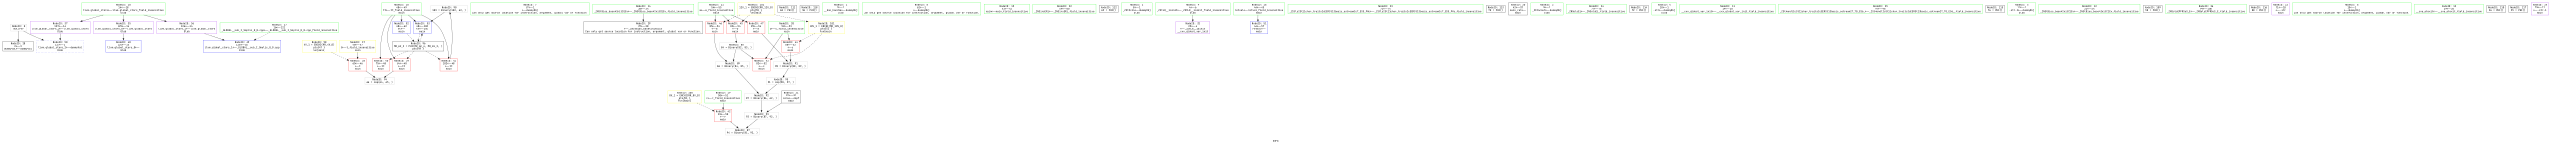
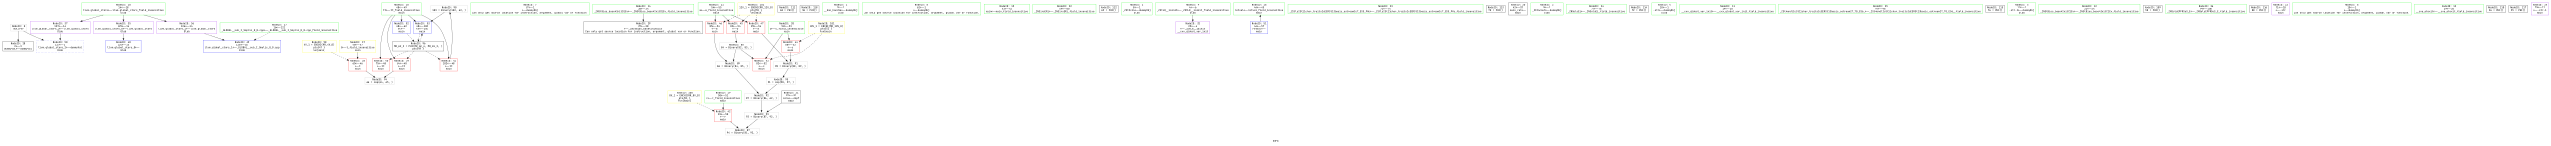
(1258, 17) -> (1260, 19)
(790, 18) -> (756, 17)
